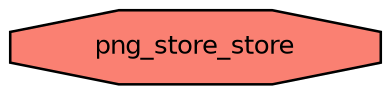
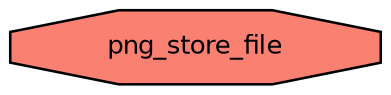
(195, 47) -> (195, 47)
